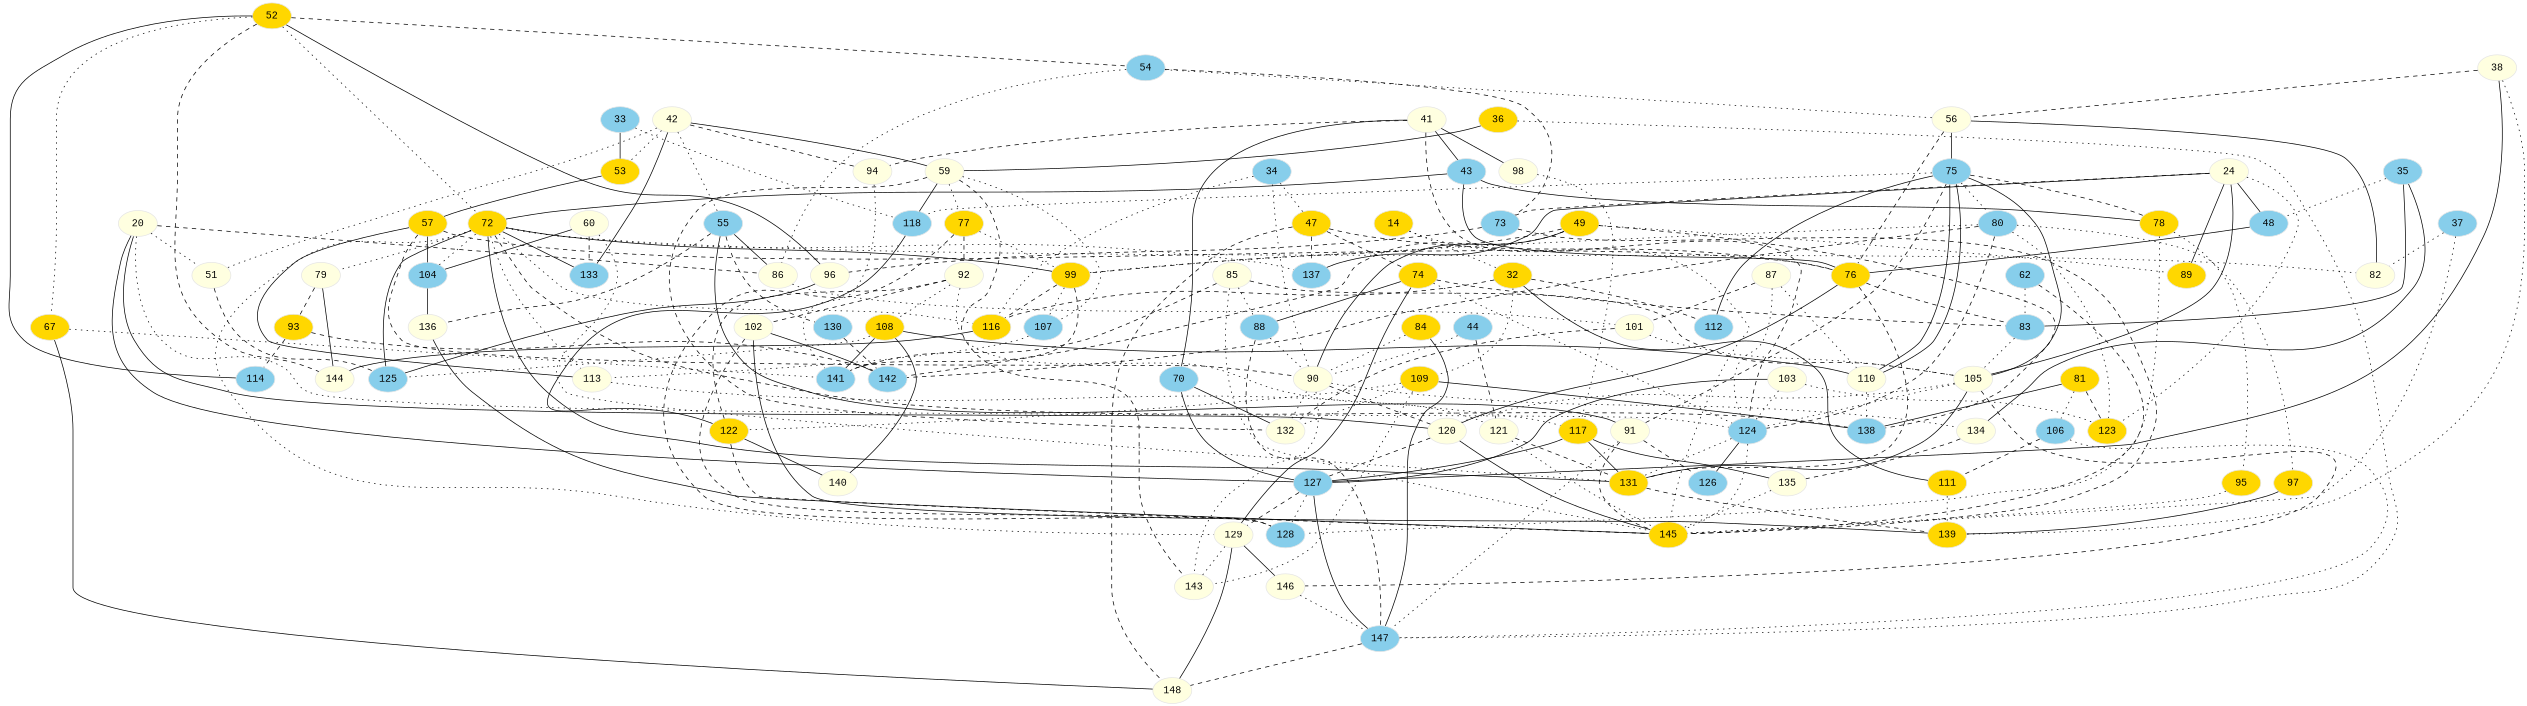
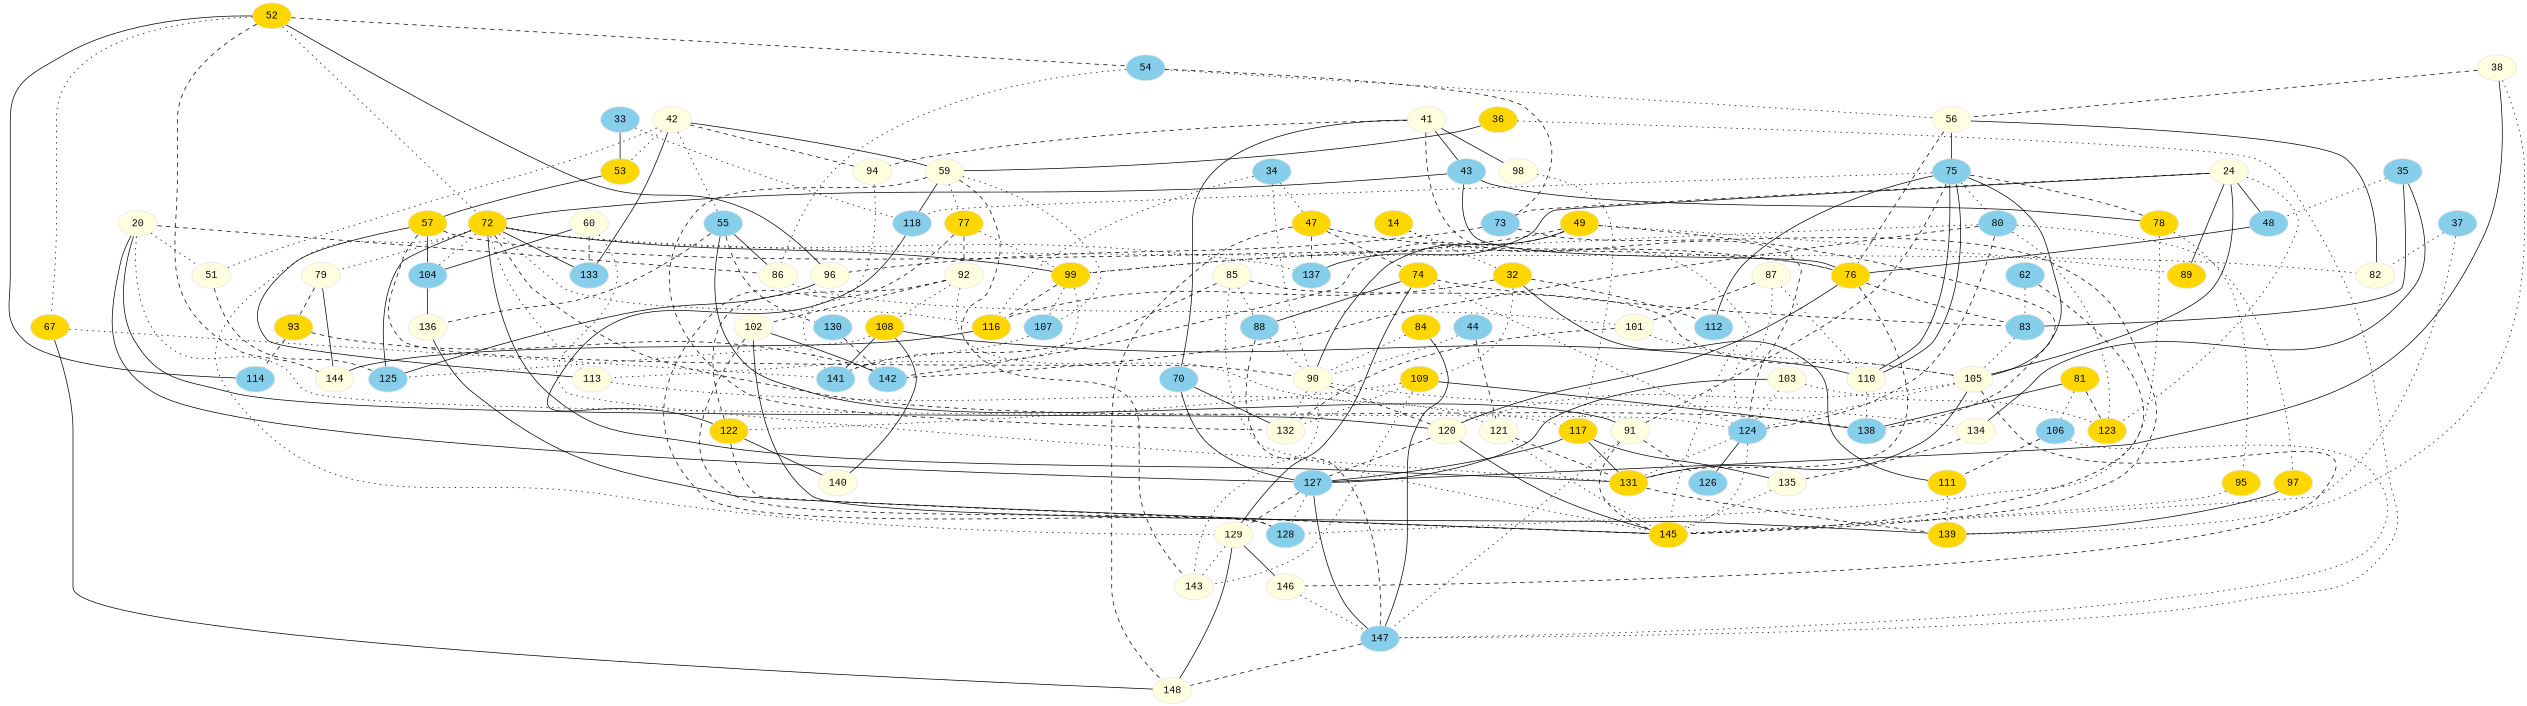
(989, 361) -> (989, 361)
